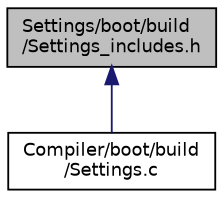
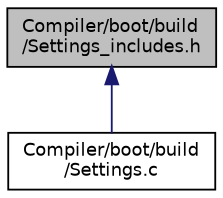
(112, 38) -> (112, 38)
